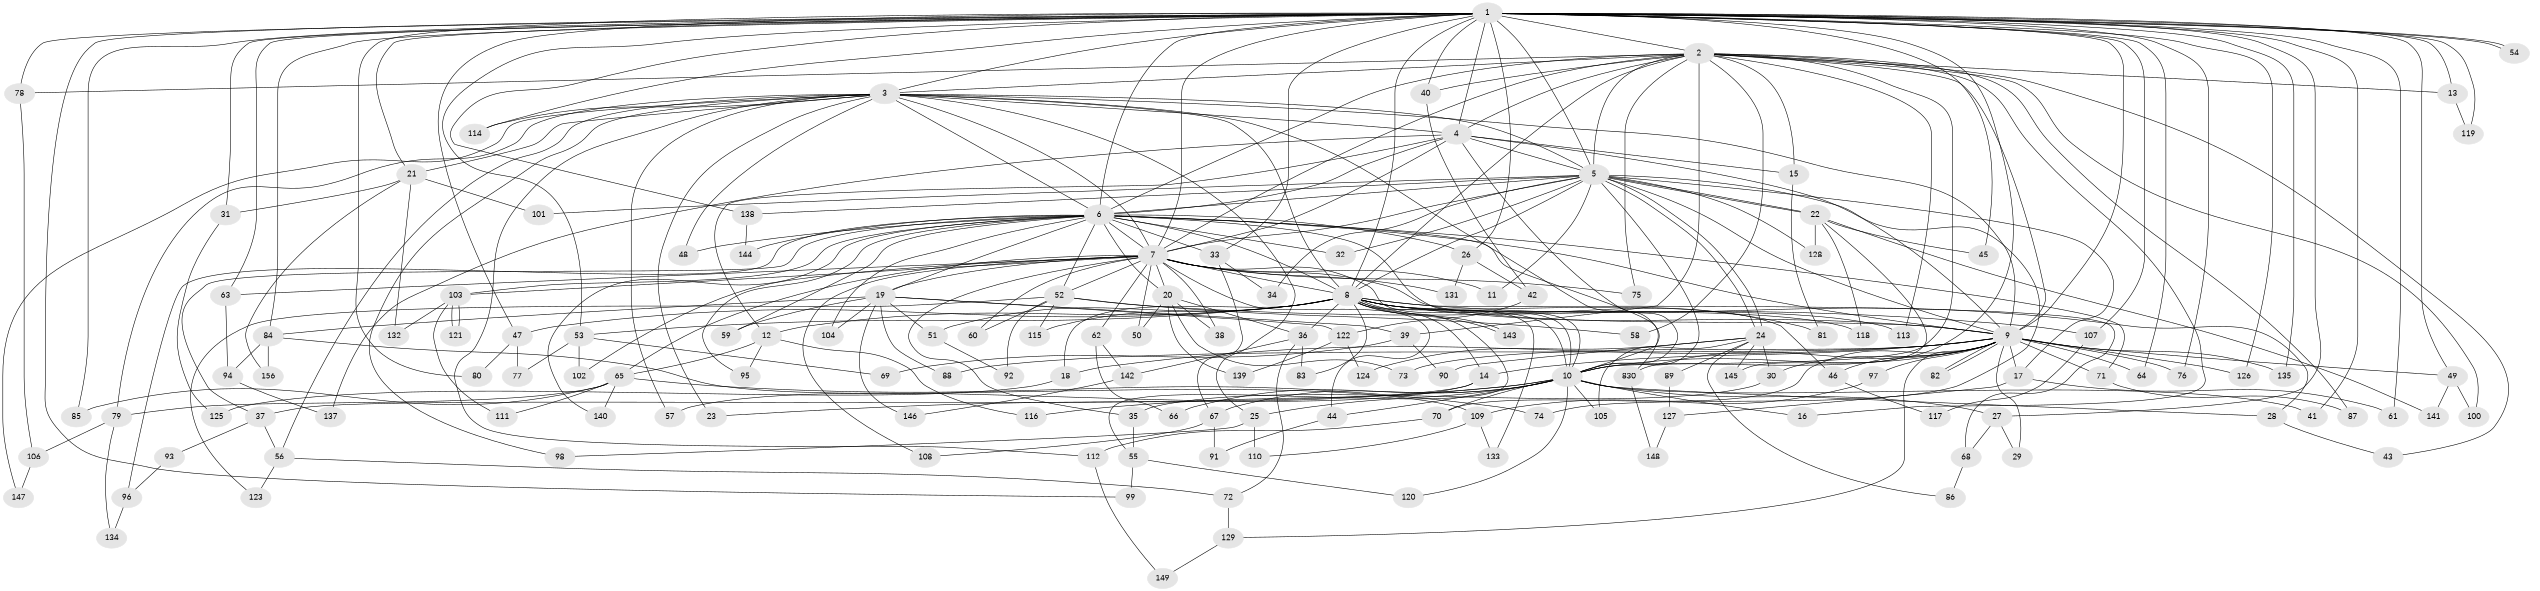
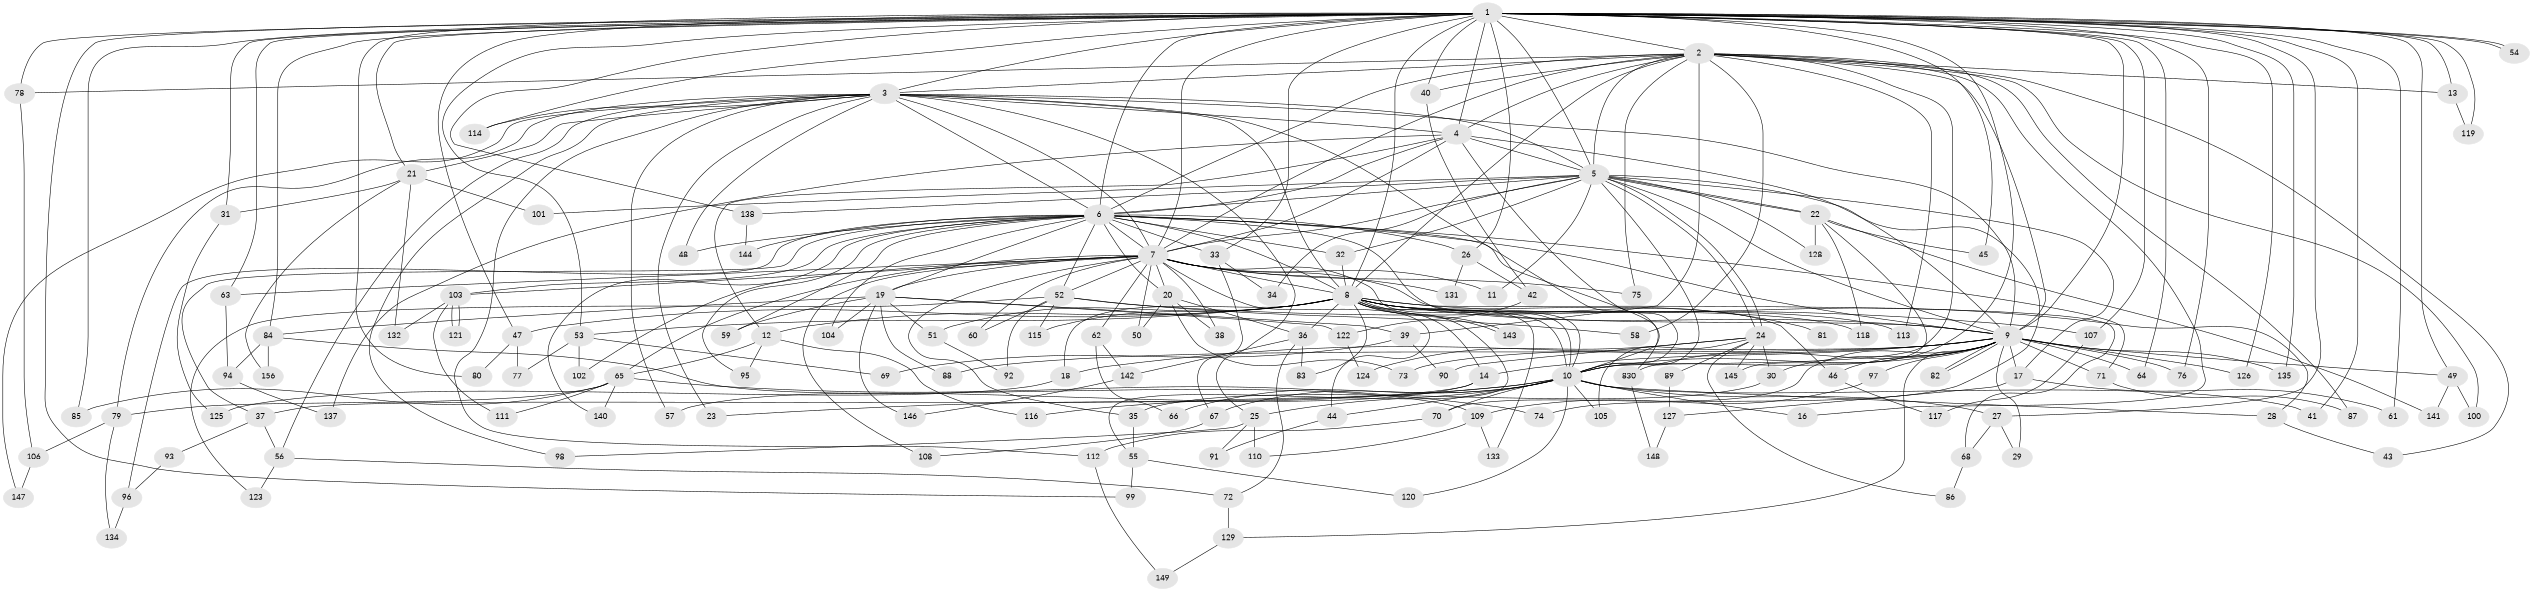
(1794, 175) -> none
(1477, 233) -> (1344, 275)
(1239, 377) -> none
(1214, 437) -> (1235, 437)
